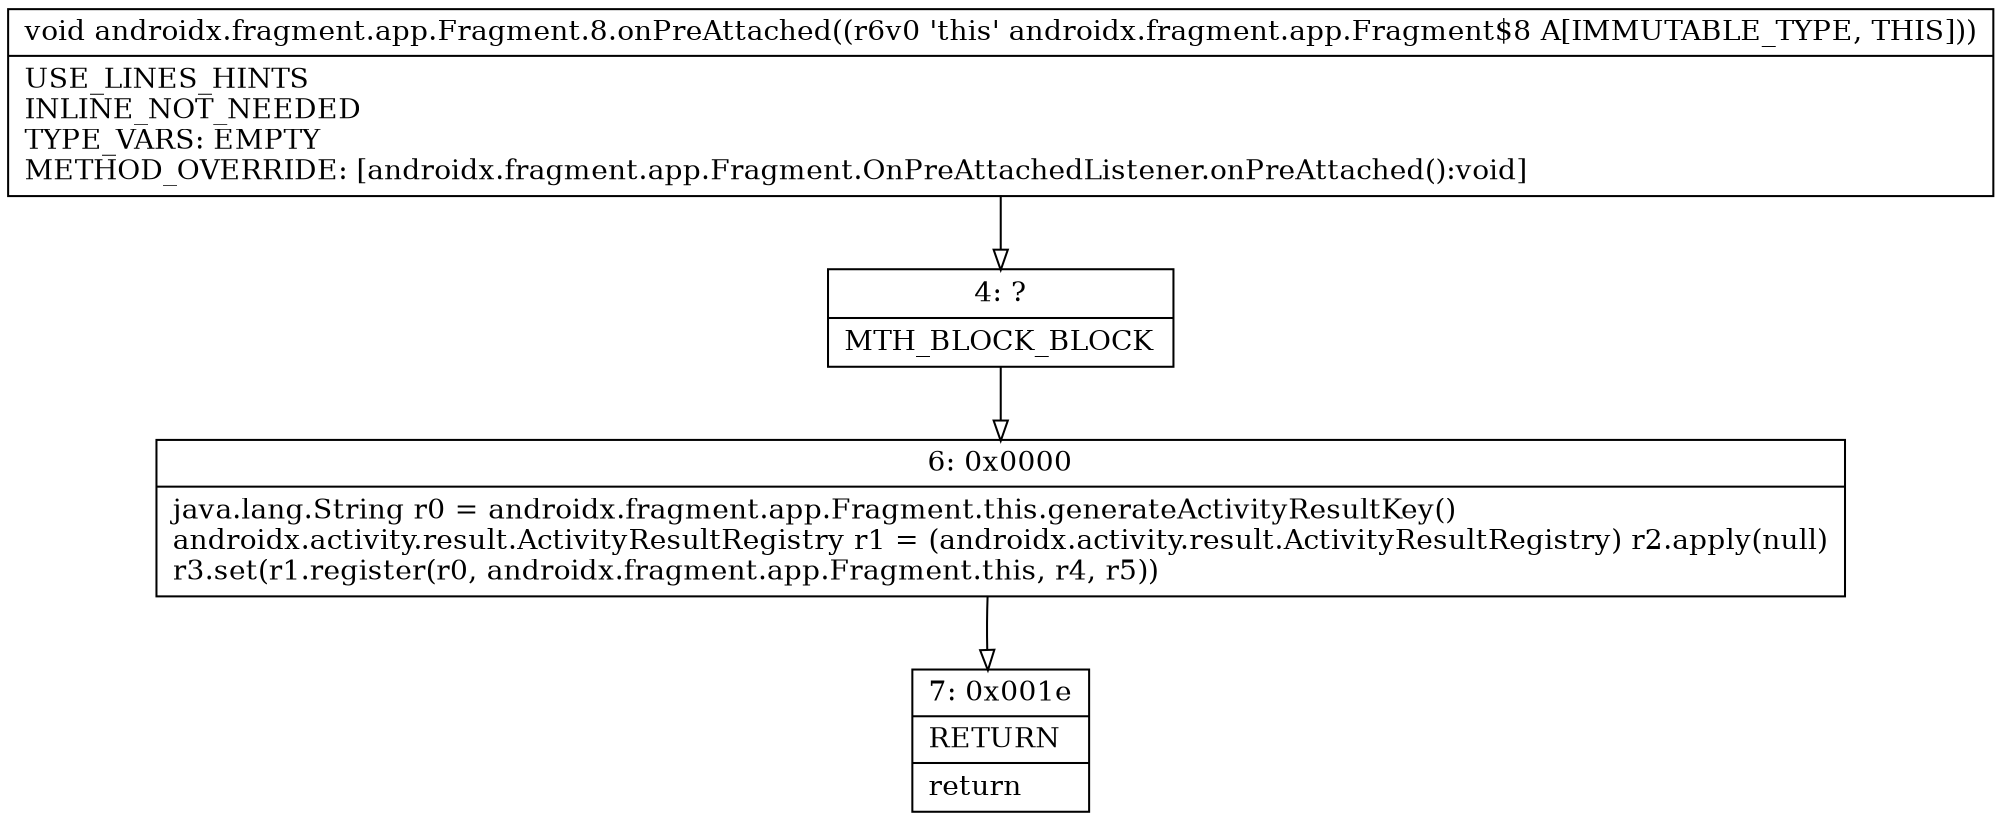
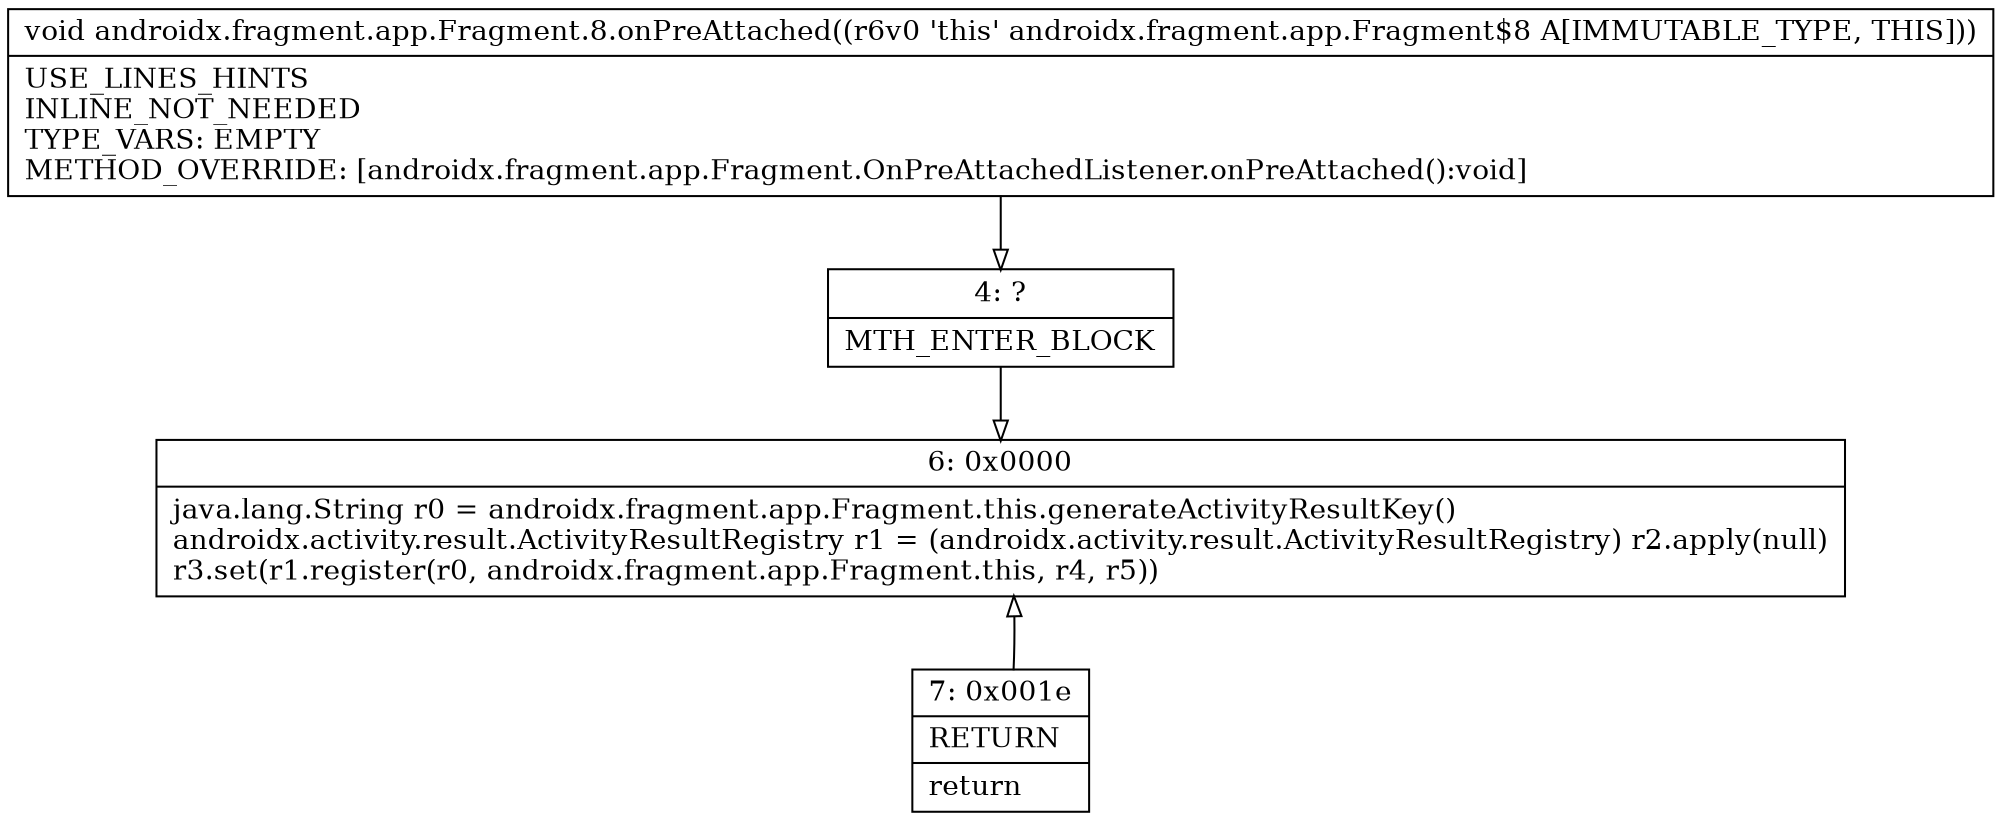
(1000, 341) -> (1001, 341)
(987, 623) -> (1014, 644)
